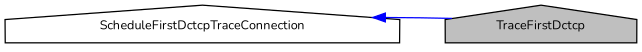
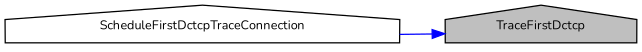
(419, 18) -> (416, 34)
